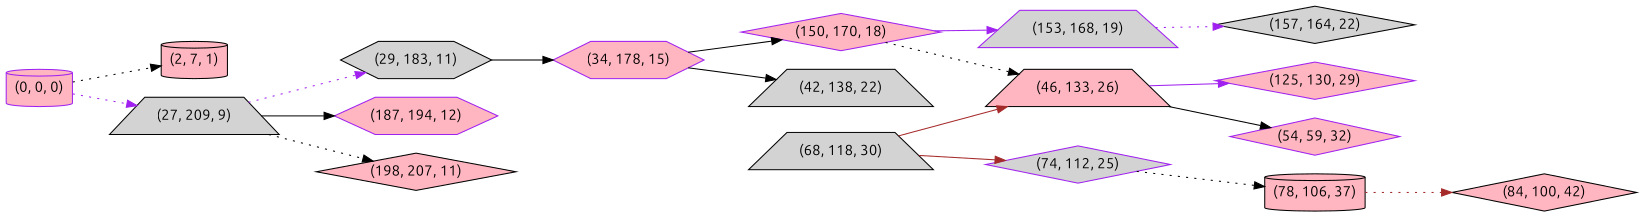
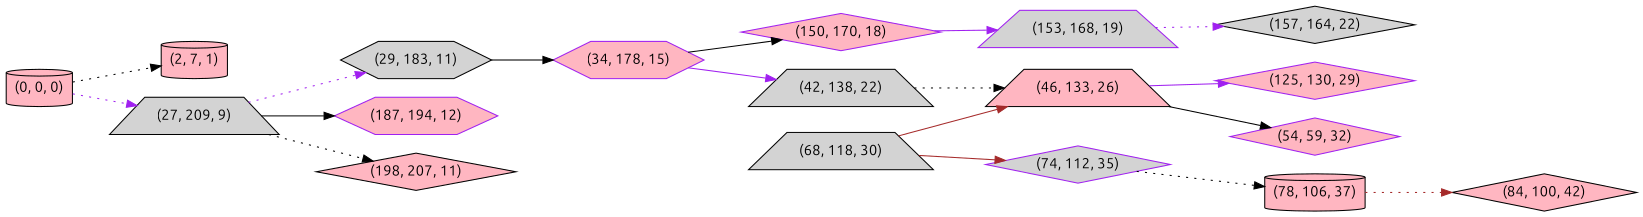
(947, 57) -> (954, 88)
(727, 73) -> (727, 73)
(39, 88) -> (39, 88)
(1078, 165) -> (1078, 165)
